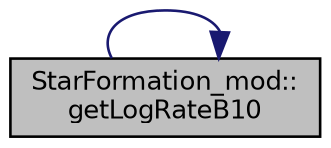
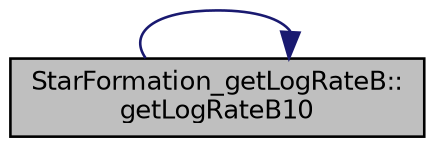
(165, 98) -> (217, 98)
